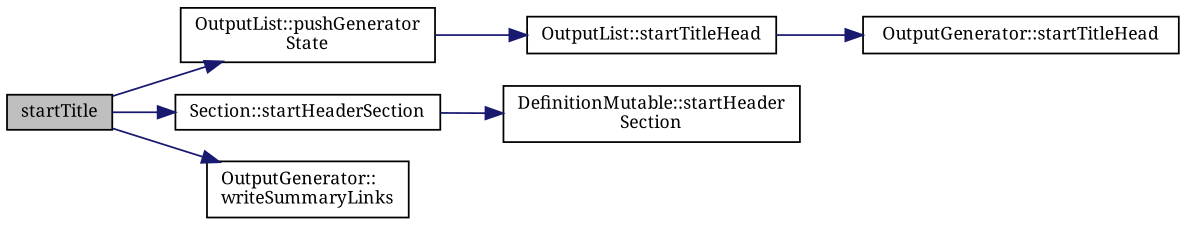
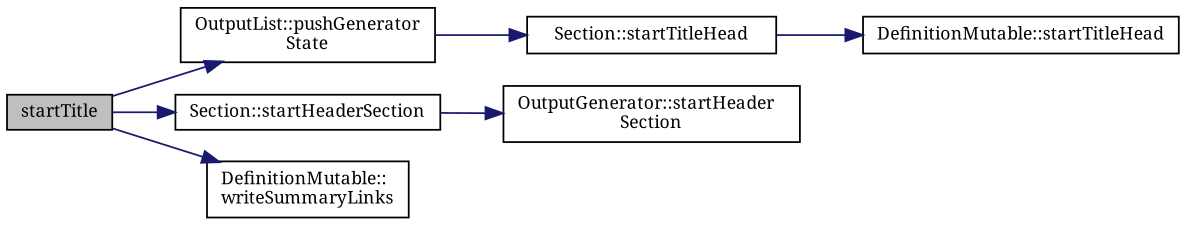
(652, 35) -> (652, 35)
(1021, 35) -> (1021, 35)
(652, 114) -> (652, 114)
(308, 189) -> (308, 189)
